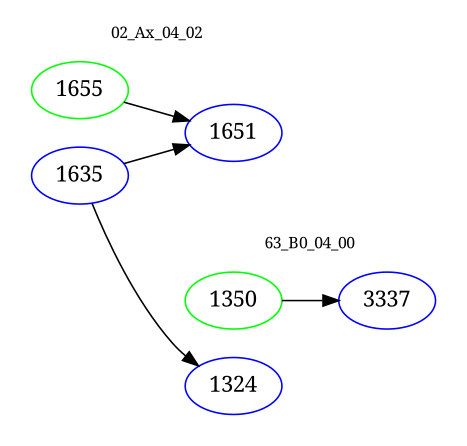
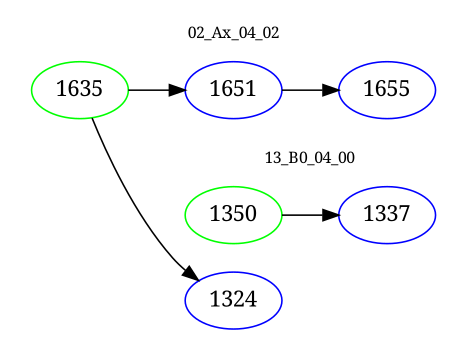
(80, 90) -> (387, 90)
(149, 109) -> (302, 90)
(80, 176) -> (80, 90)
(310, 244) -> (310, 159)
(387, 301) -> (387, 215)
